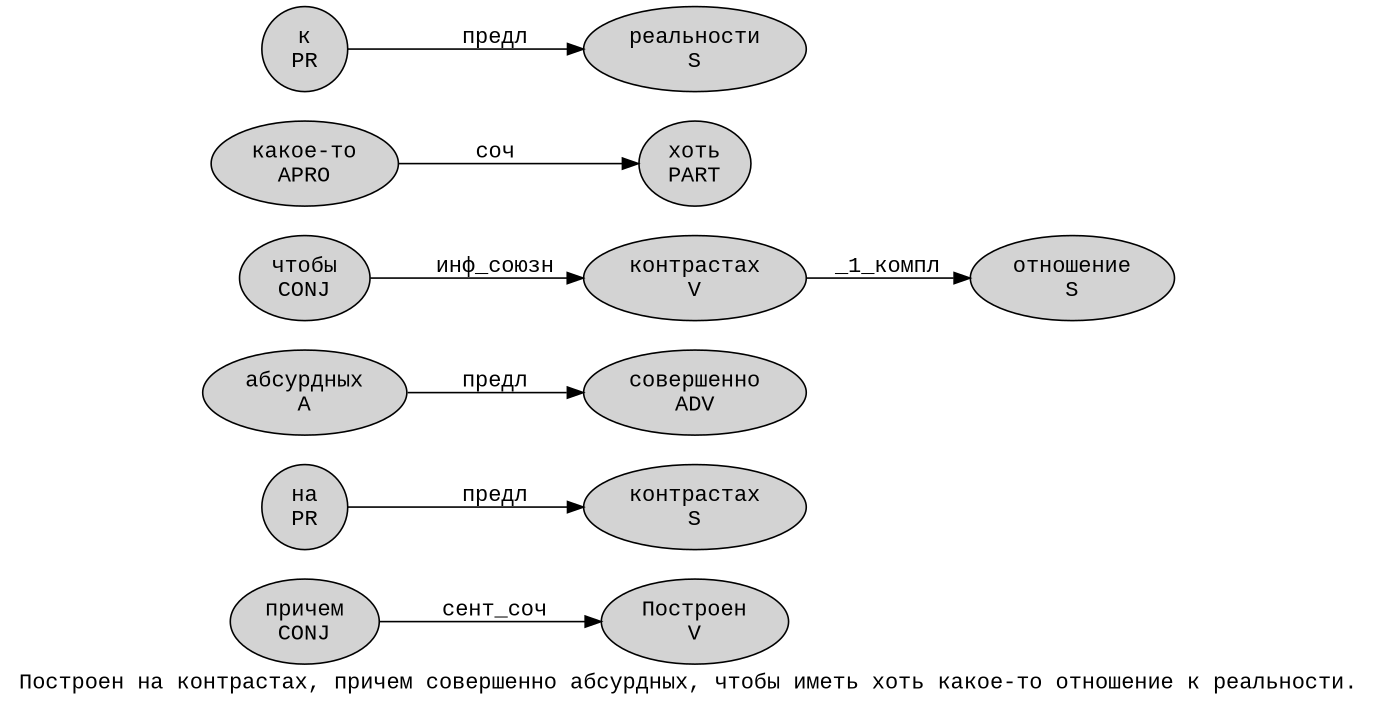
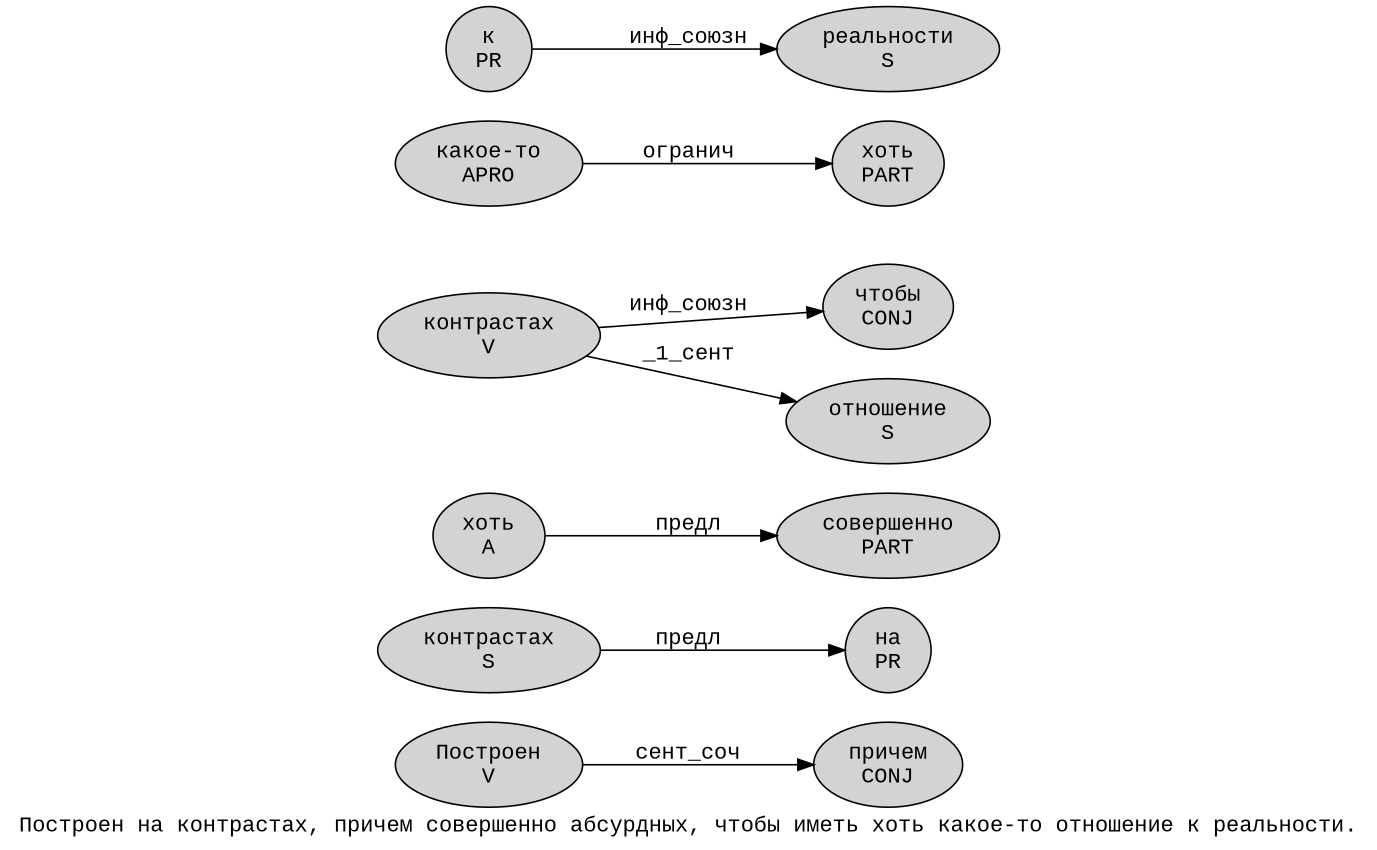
(495, 37) -> (689, 37)
(495, 152) -> (689, 152)
(888, 266) -> (689, 354)
(469, 278) -> (703, 320)
(305, 393) -> (489, 536)
(695, 393) -> (888, 536)
(458, 507) -> (714, 650)
(482, 622) -> (690, 765)
